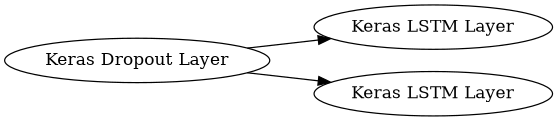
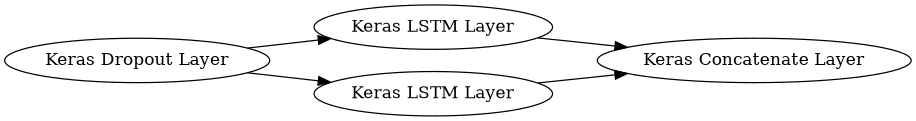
none -> (754, 60)
